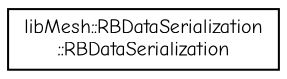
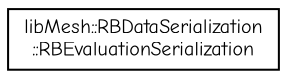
(143, 39) -> (143, 39)
